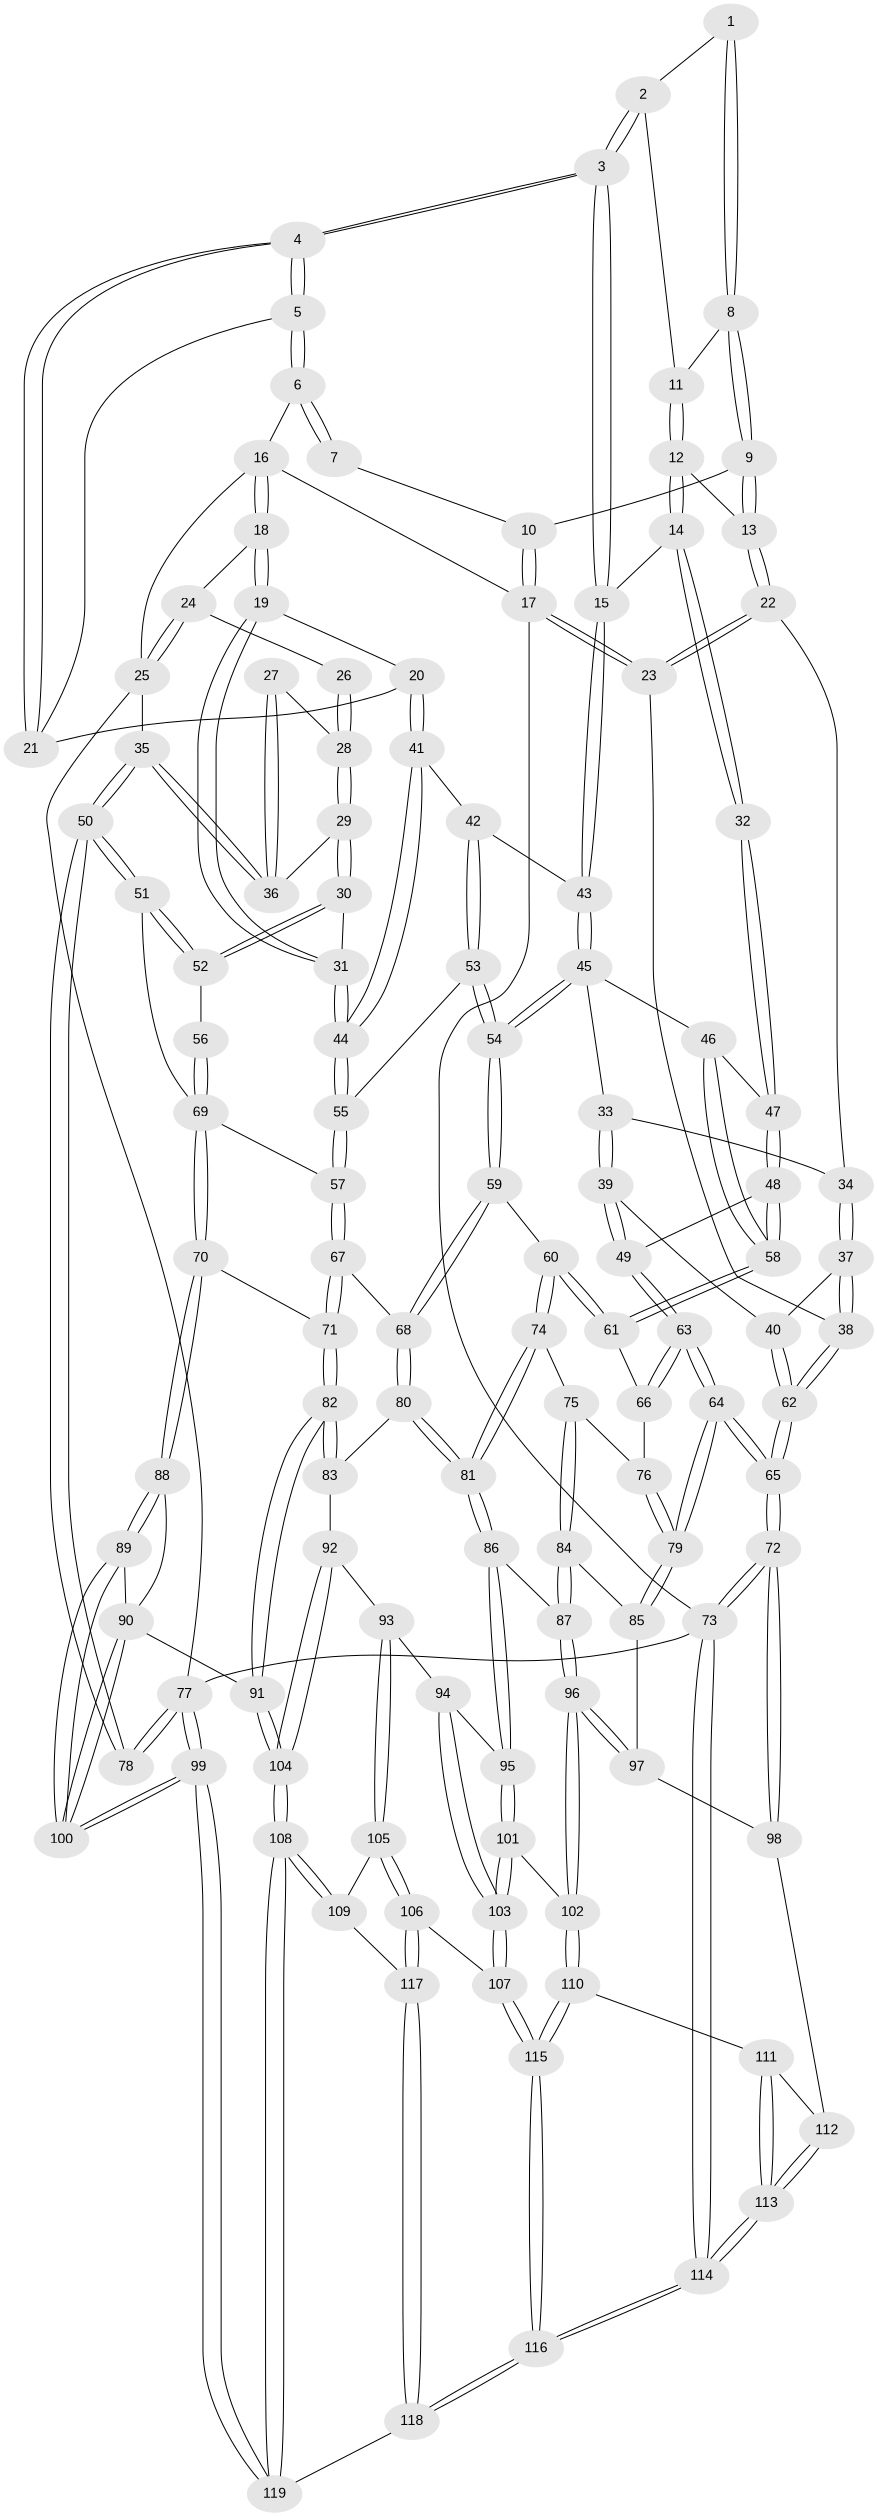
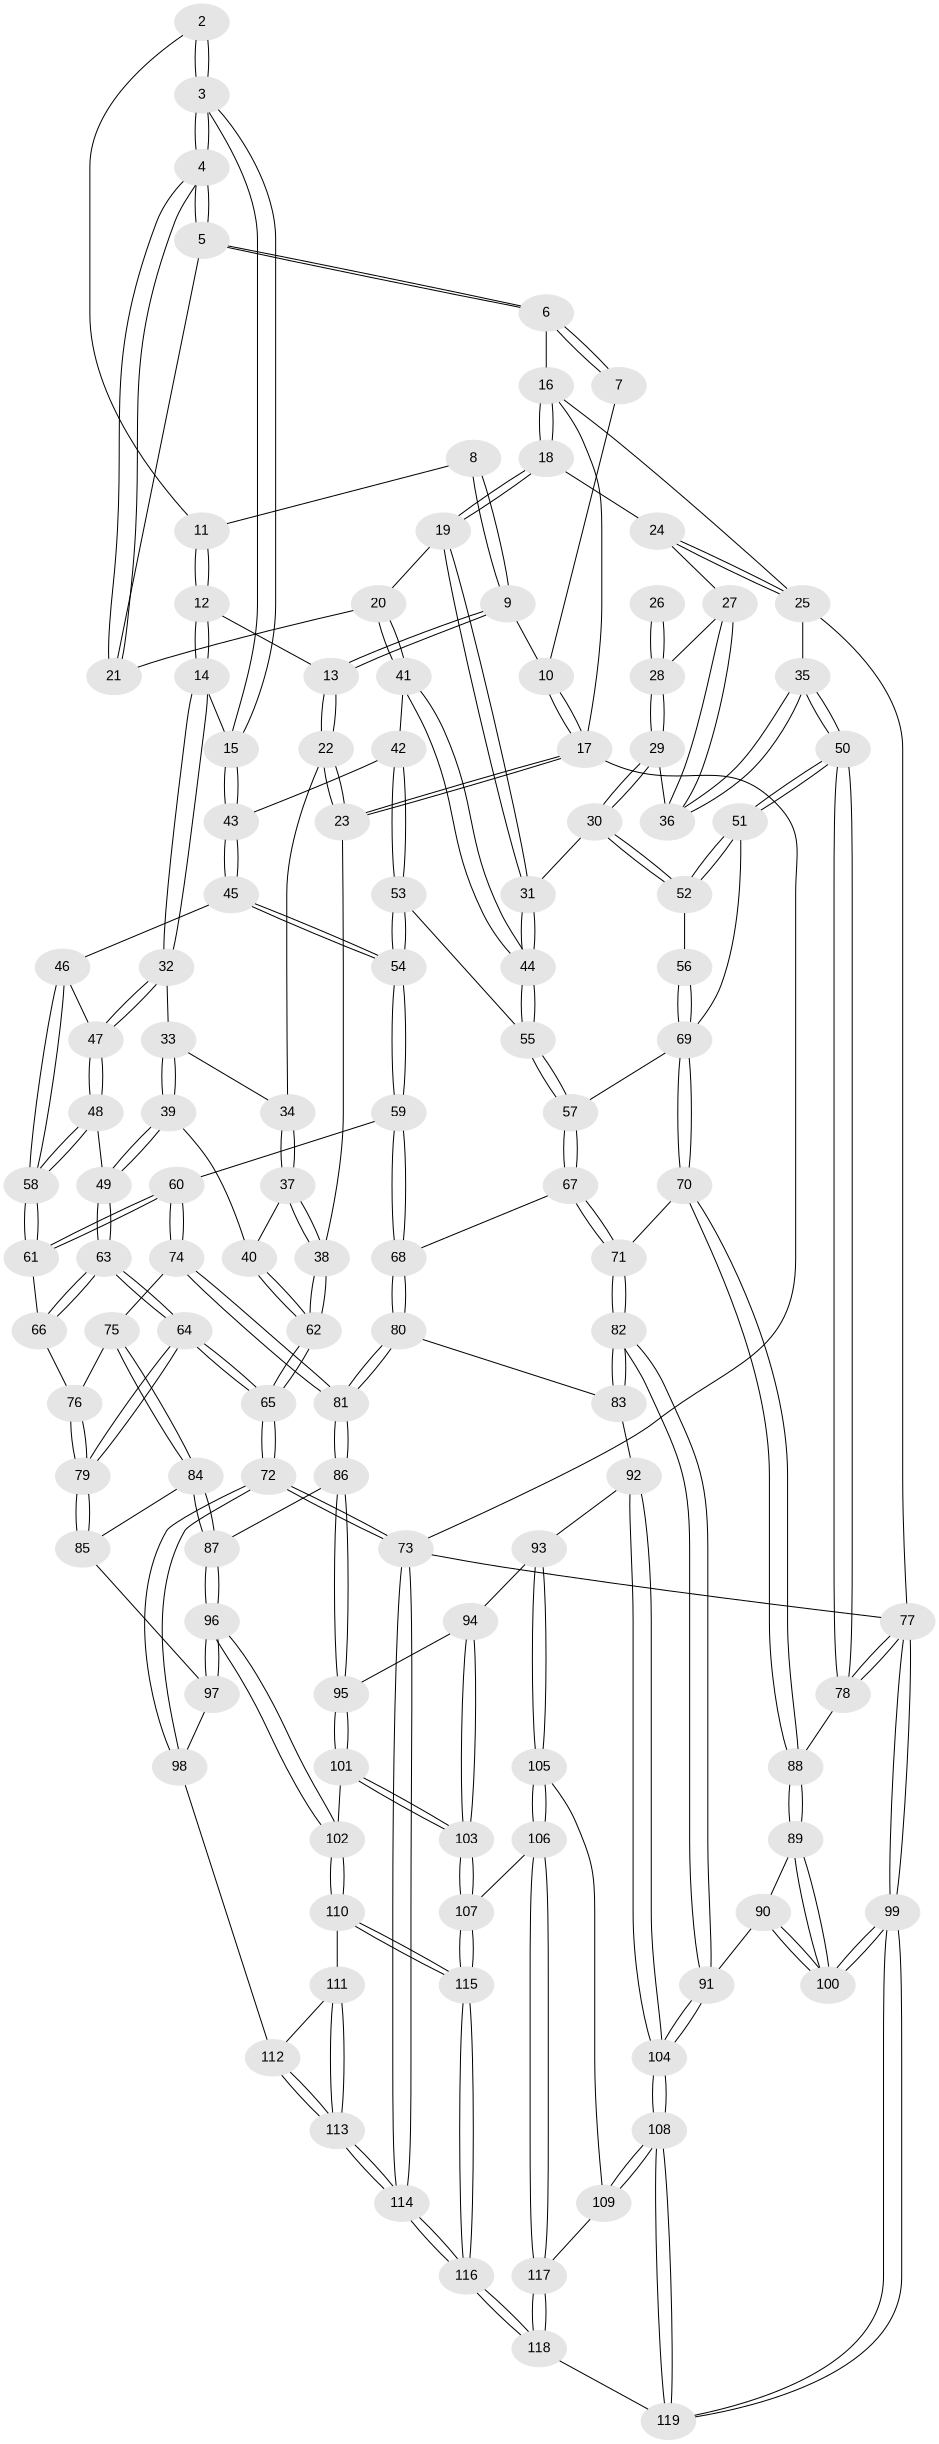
(731, 22) -> none
(267, 640) -> (694, 567)
(595, 1040) -> (168, 1004)
(164, 1553) -> (819, 1731)
